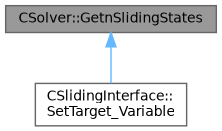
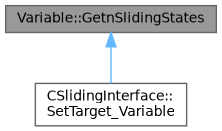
(111, 19) -> (111, 19)
